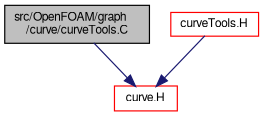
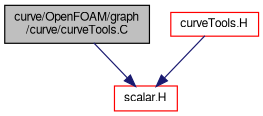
(77, 24) -> (77, 24)
(146, 98) -> (146, 98)
